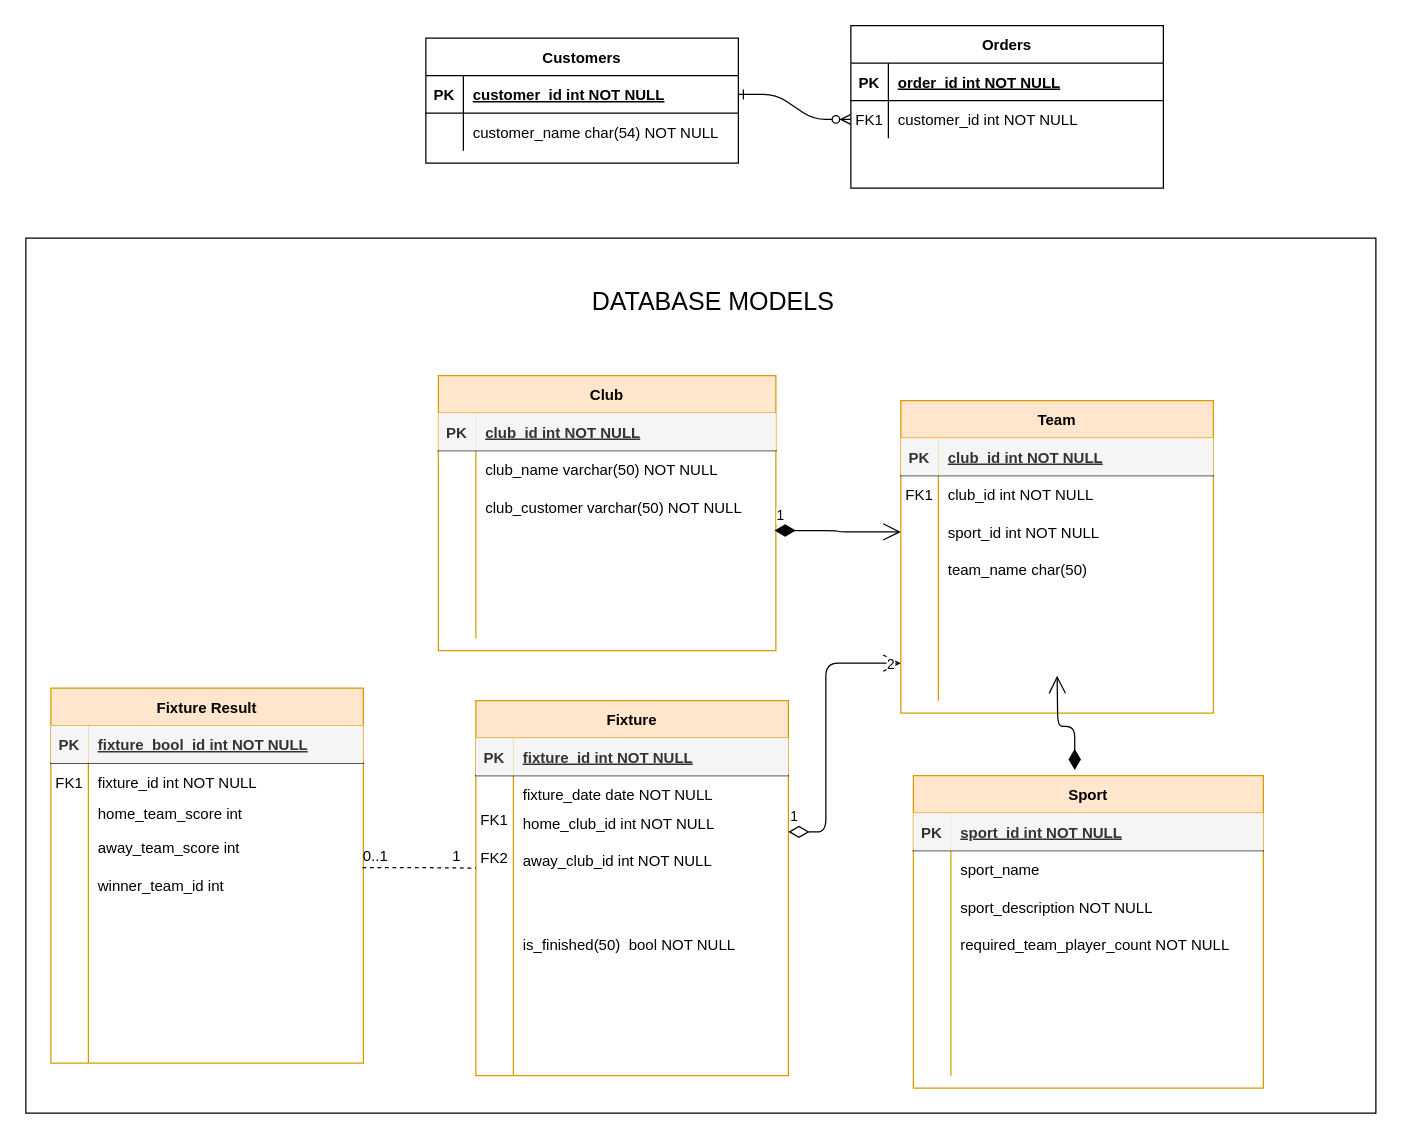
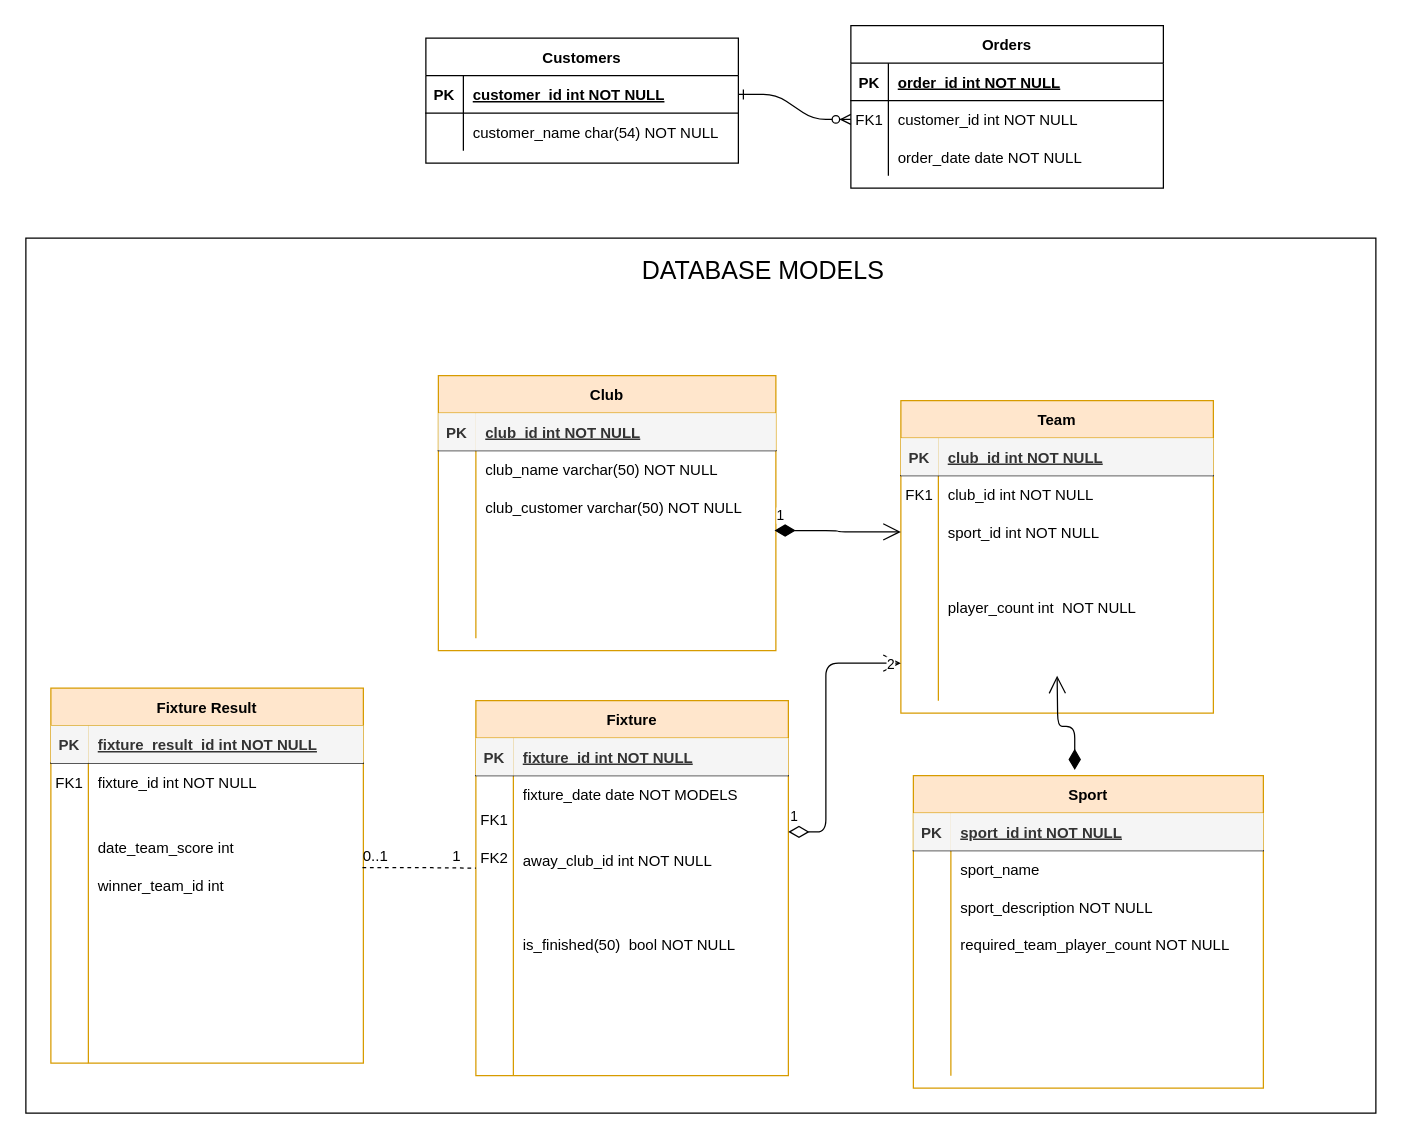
none -> (1026, 157)
(713, 301) -> (763, 269)
(1076, 569) -> none
none -> (1076, 607)
(201, 745) -> (210, 745)
(624, 795) -> (632, 795)
(226, 813) -> none
(651, 832) -> none
(173, 848) -> (173, 848)
